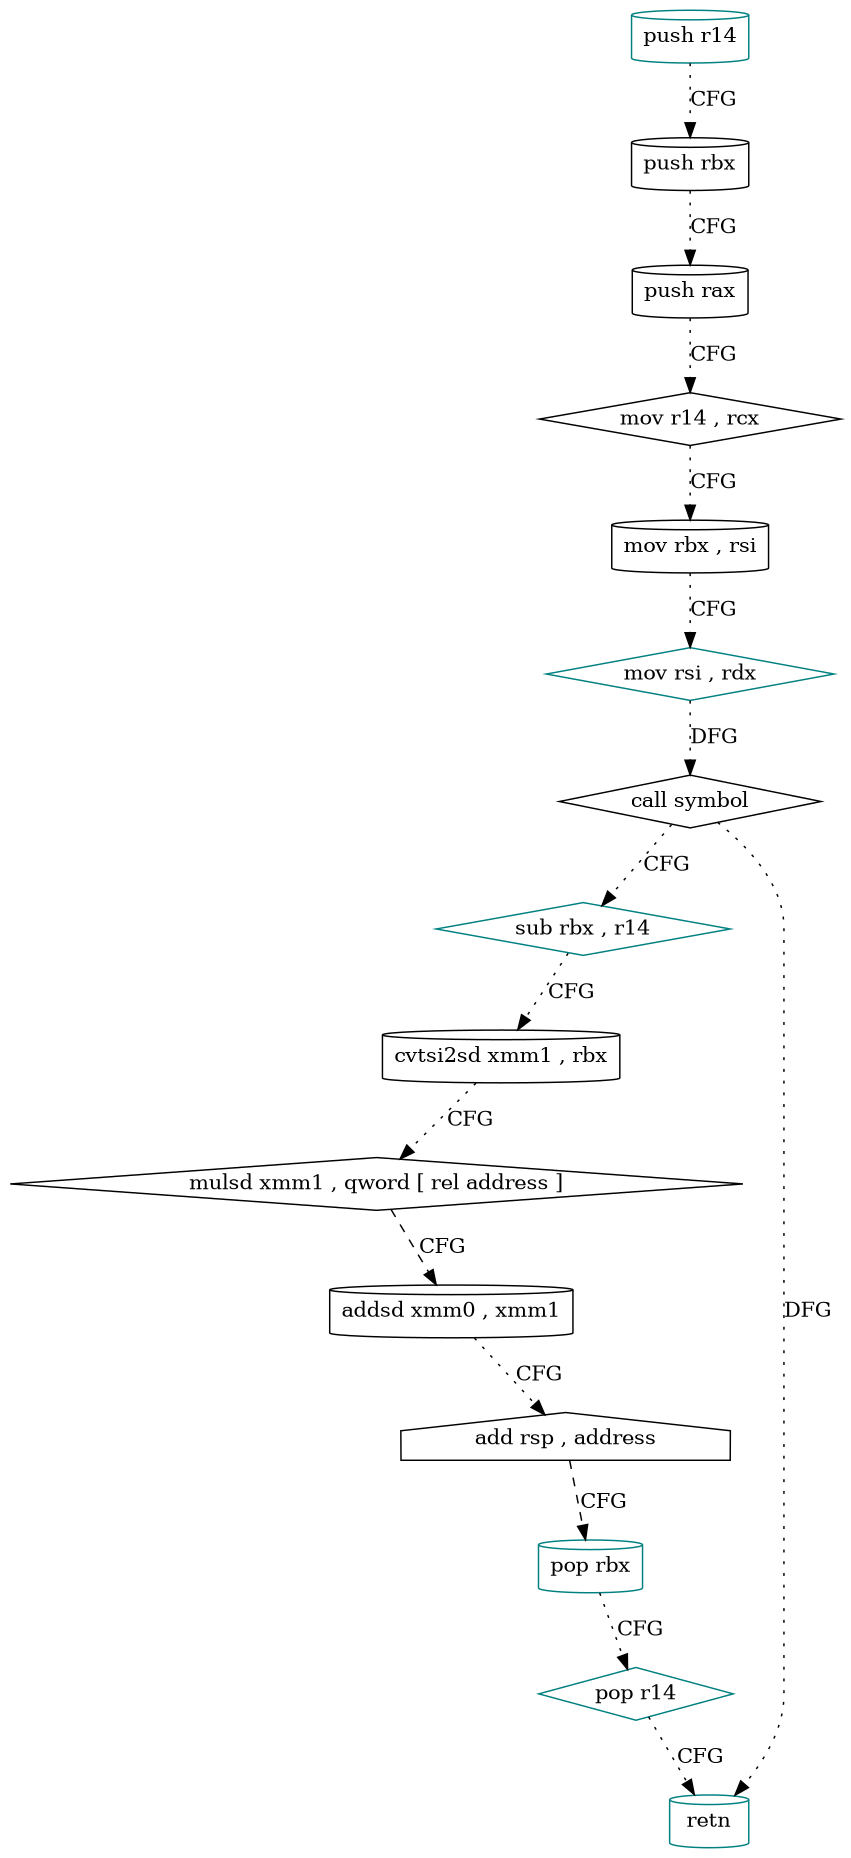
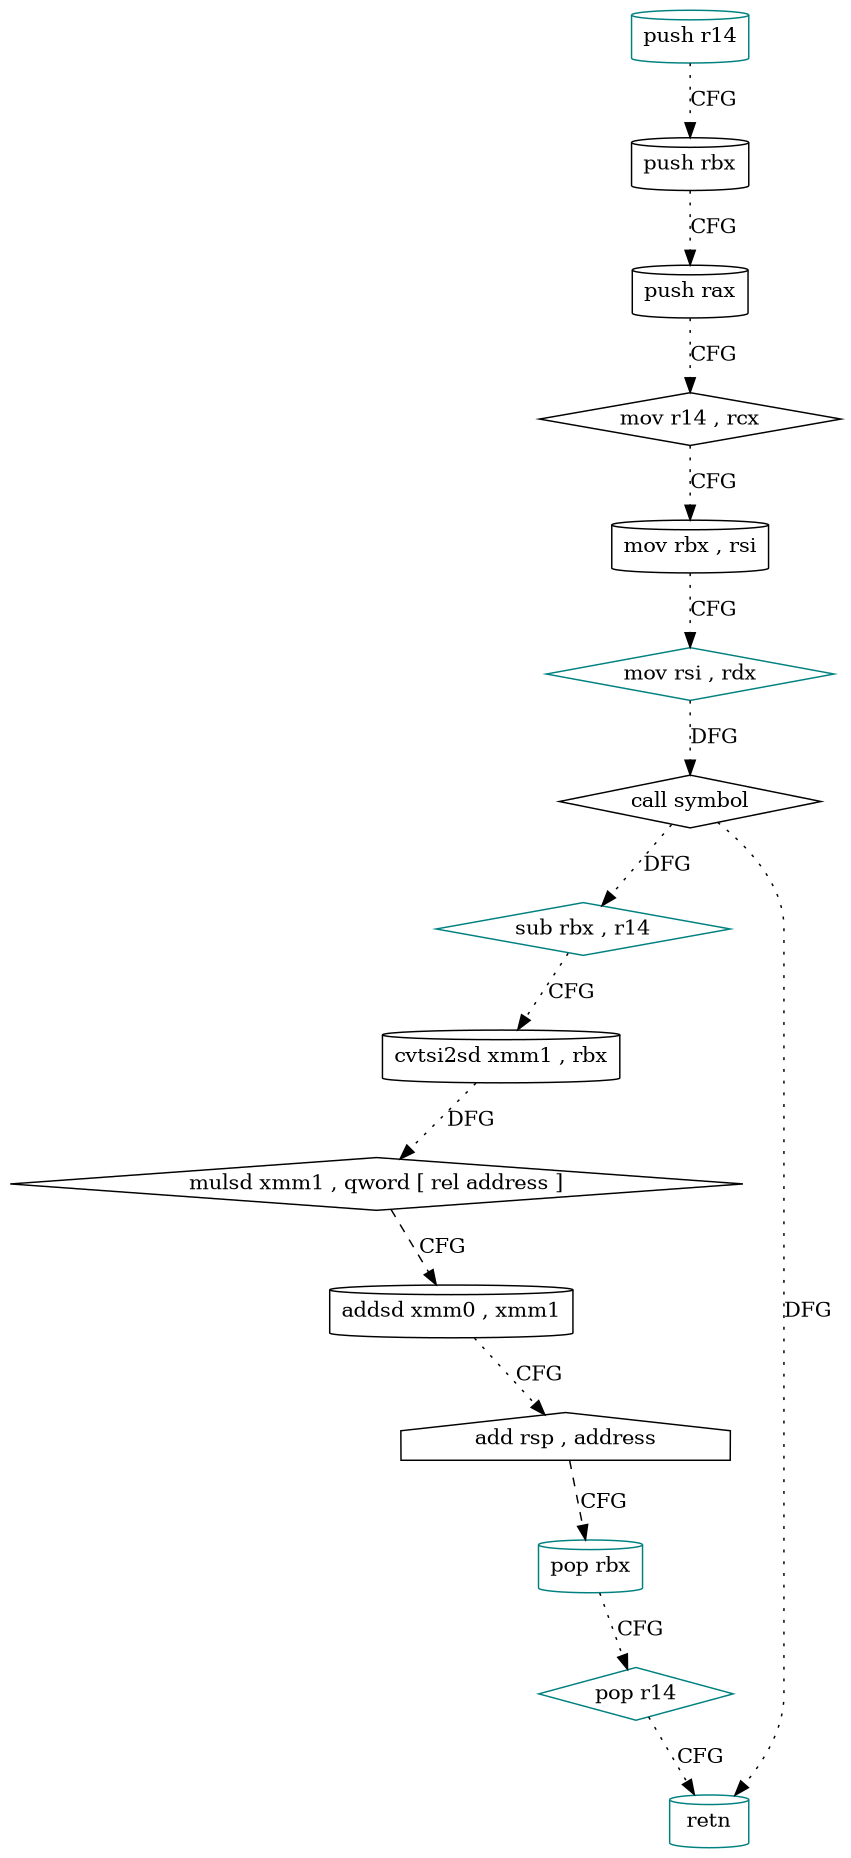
(667, 865) -> (667, 865)
(470, 1120) -> (471, 1120)
